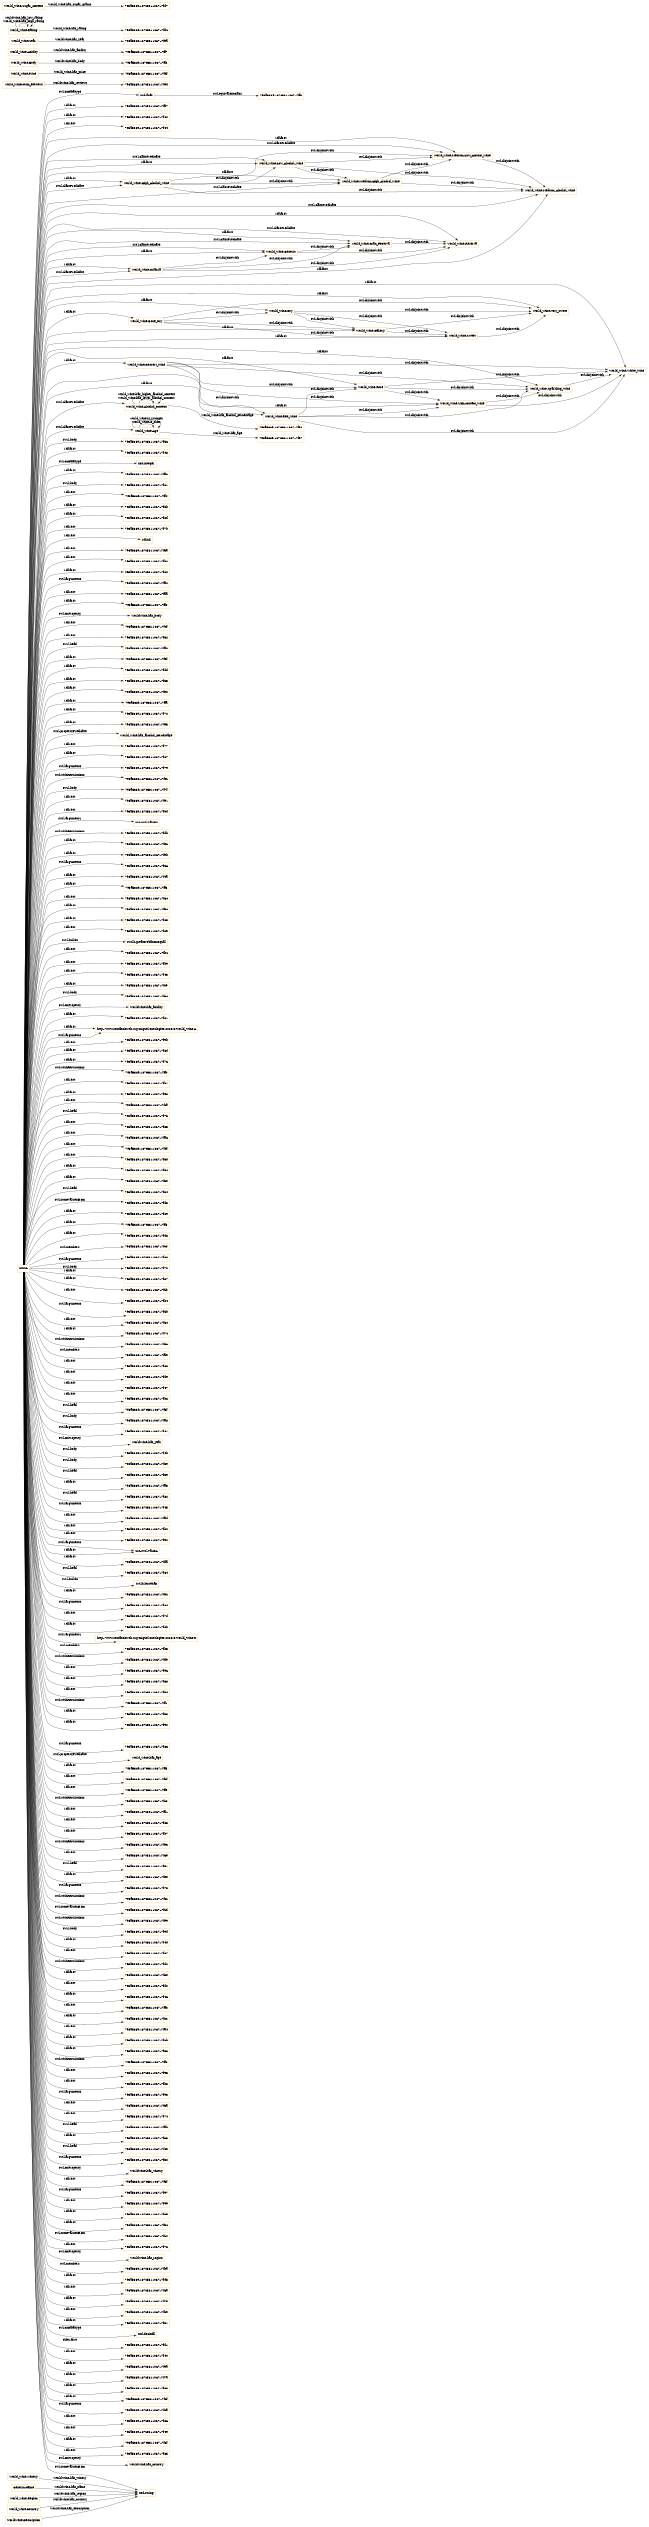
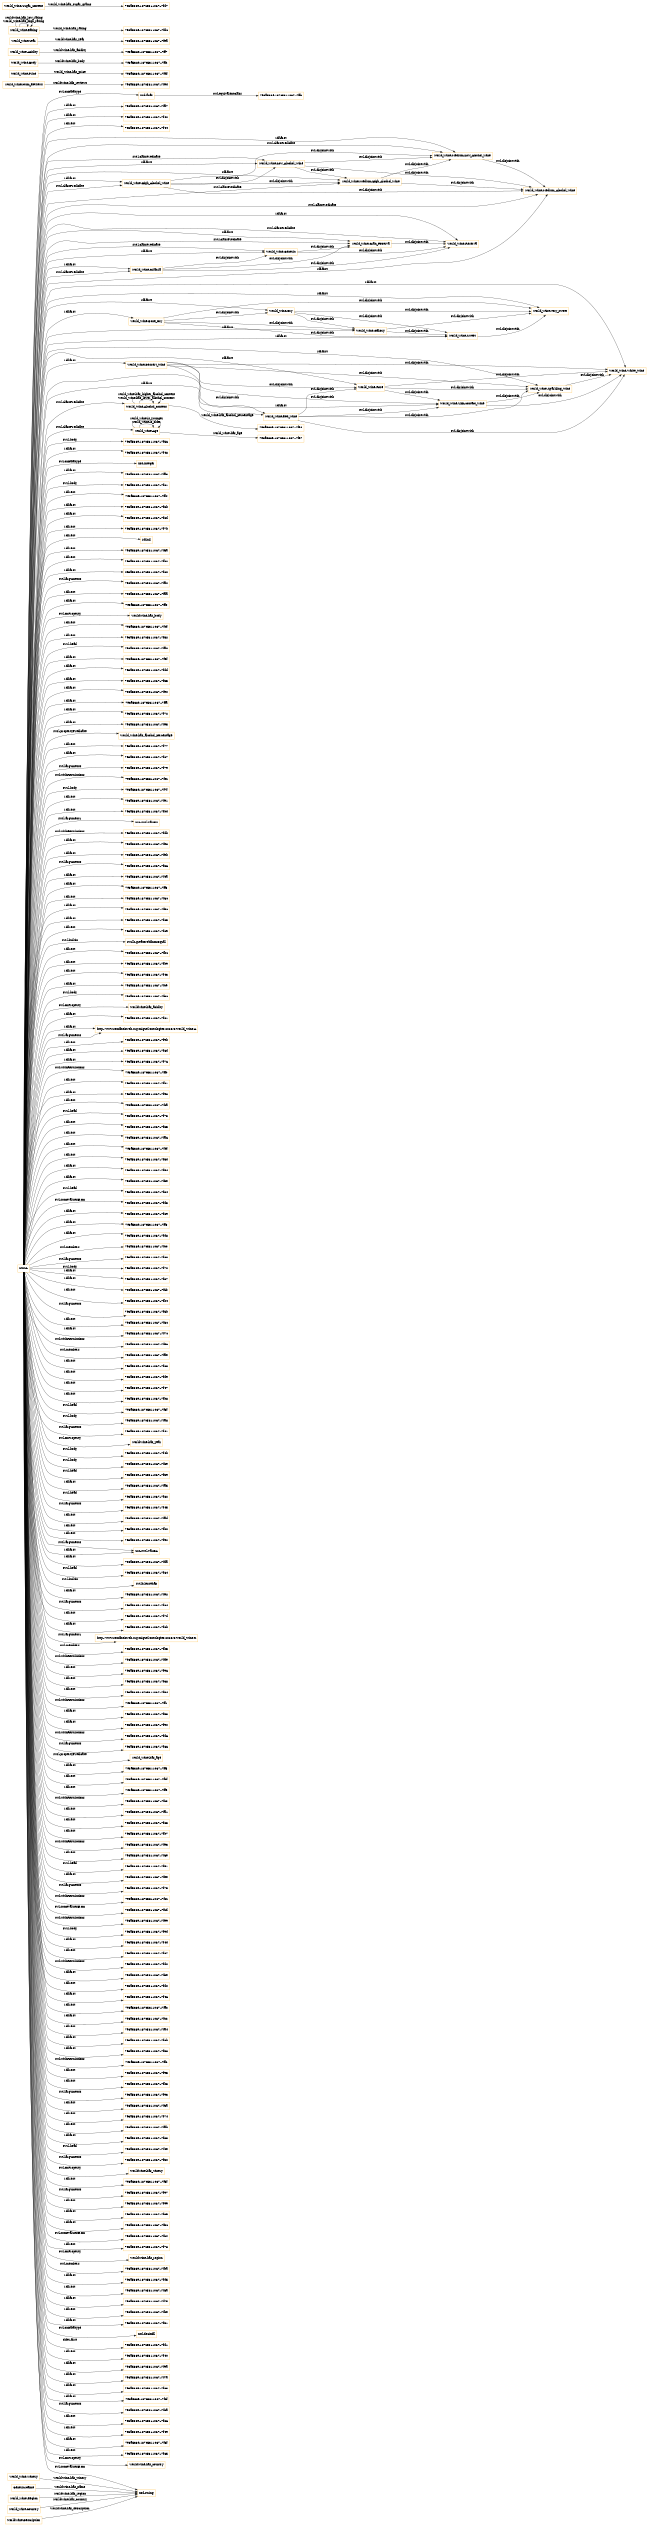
none -> (146, 1736)
(70, 2125) -> (70, 2125)
